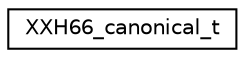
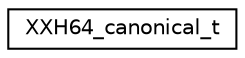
(122, 29) -> (122, 29)
